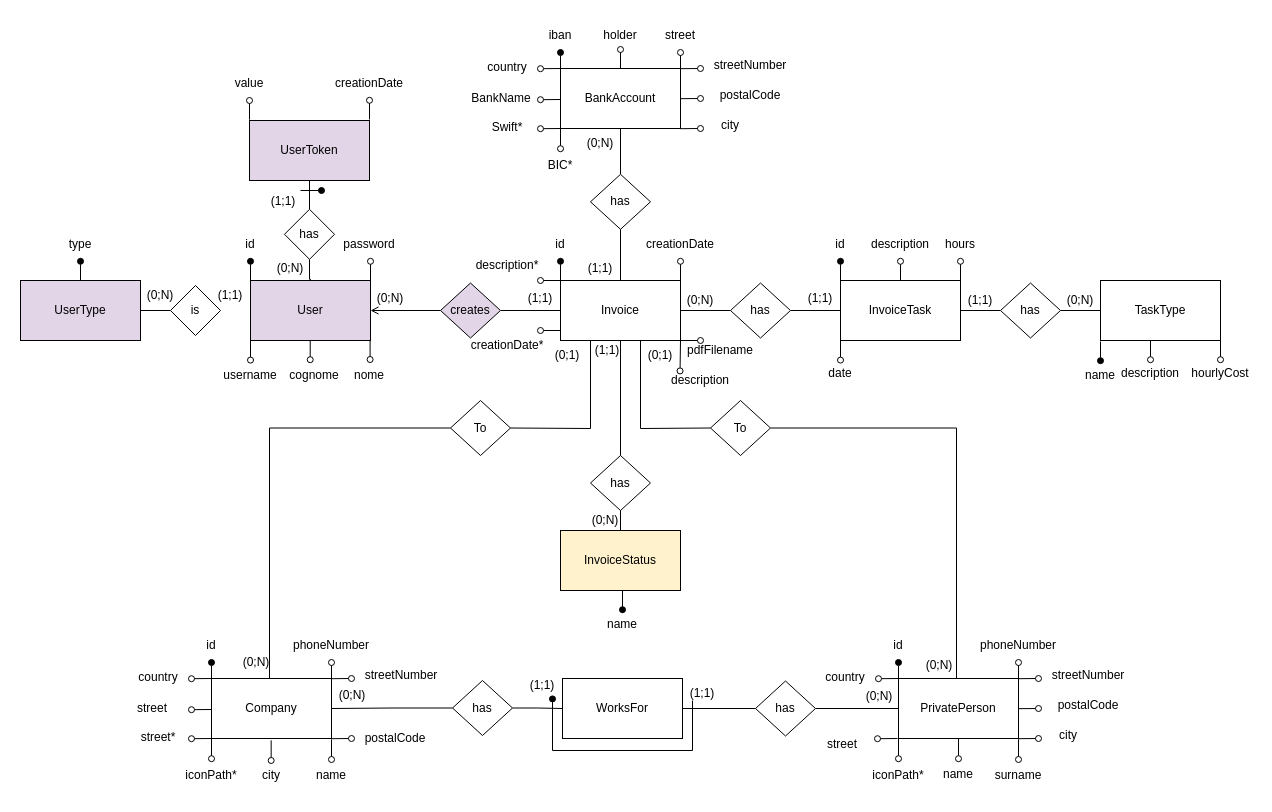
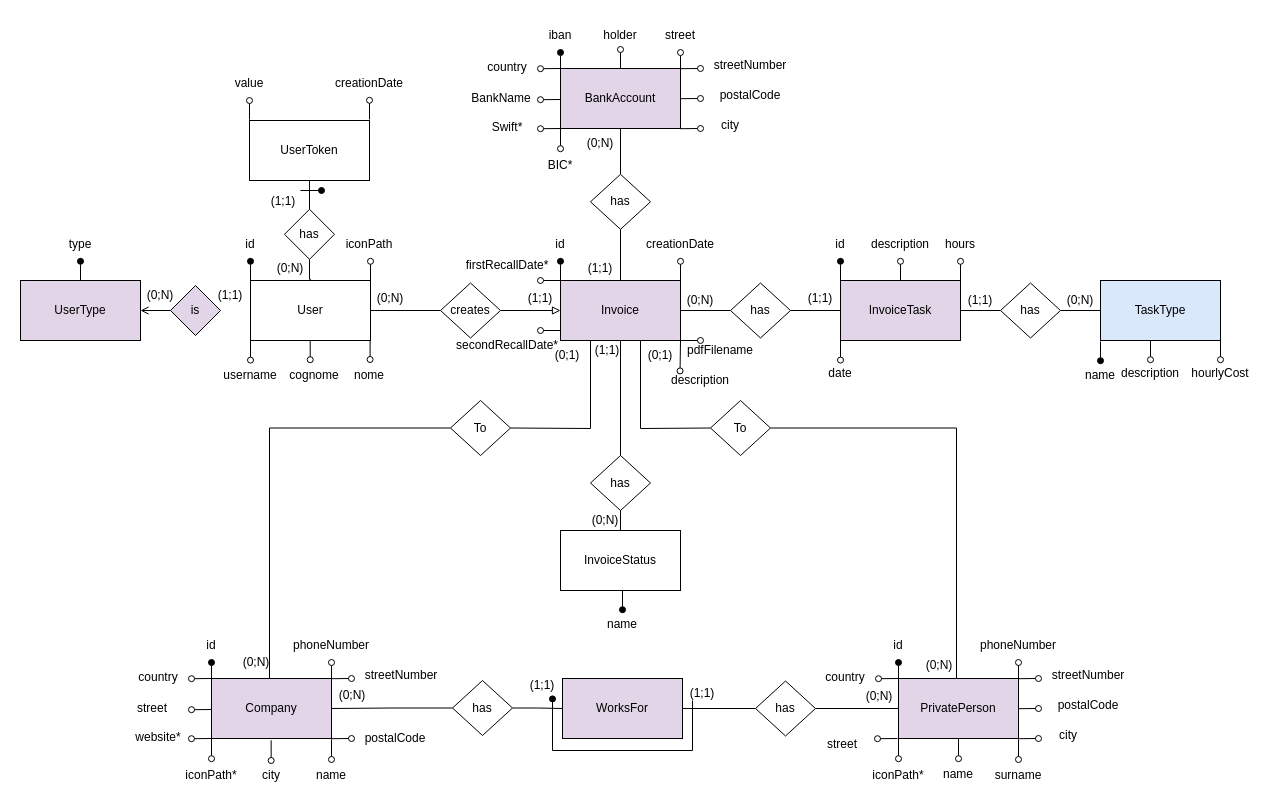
(621, 99) -> (621, 99)
(310, 151) -> (310, 151)
(370, 245) -> (370, 245)
(508, 266) -> (508, 266)
(146, 311) -> (146, 311)
(196, 311) -> (196, 311)
(311, 311) -> (311, 311)
(376, 311) -> (376, 311)
(471, 311) -> (471, 311)
(554, 311) -> (551, 311)
(621, 311) -> (621, 311)
(901, 311) -> (901, 311)
(1161, 311) -> (1161, 311)
(508, 346) -> (508, 346)
(621, 561) -> (621, 561)
(272, 709) -> (272, 709)
(623, 709) -> (623, 709)
(959, 709) -> (959, 709)
(159, 738) -> (159, 738)
